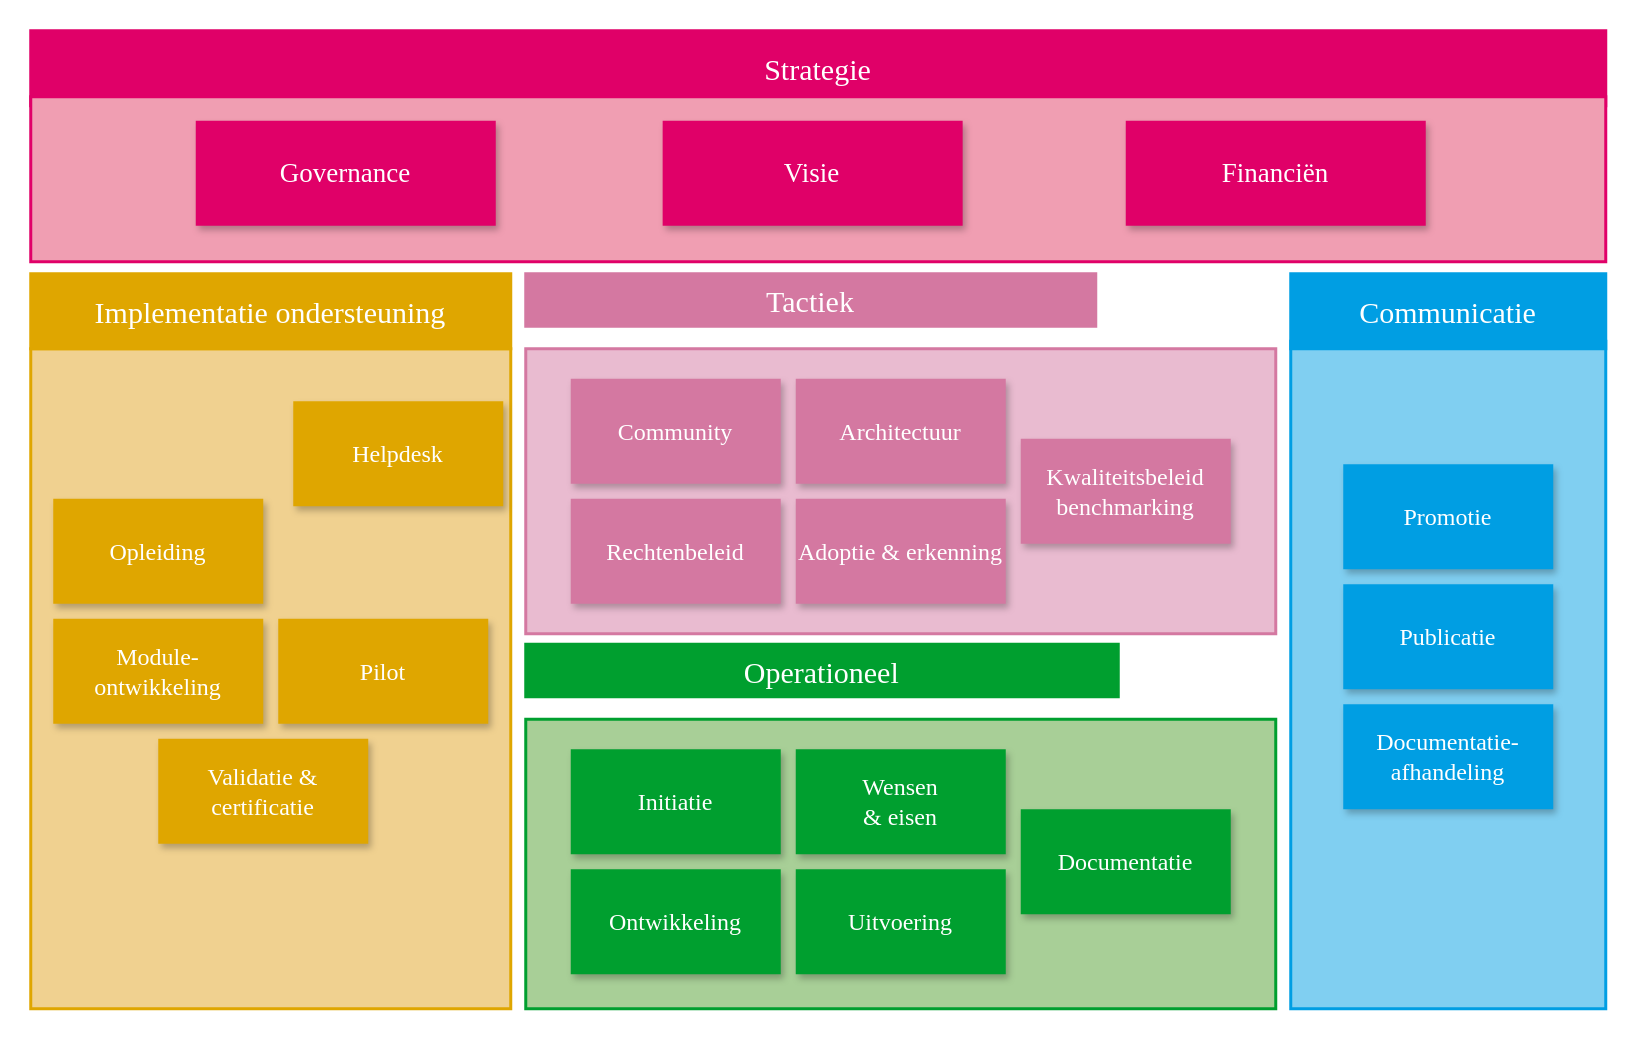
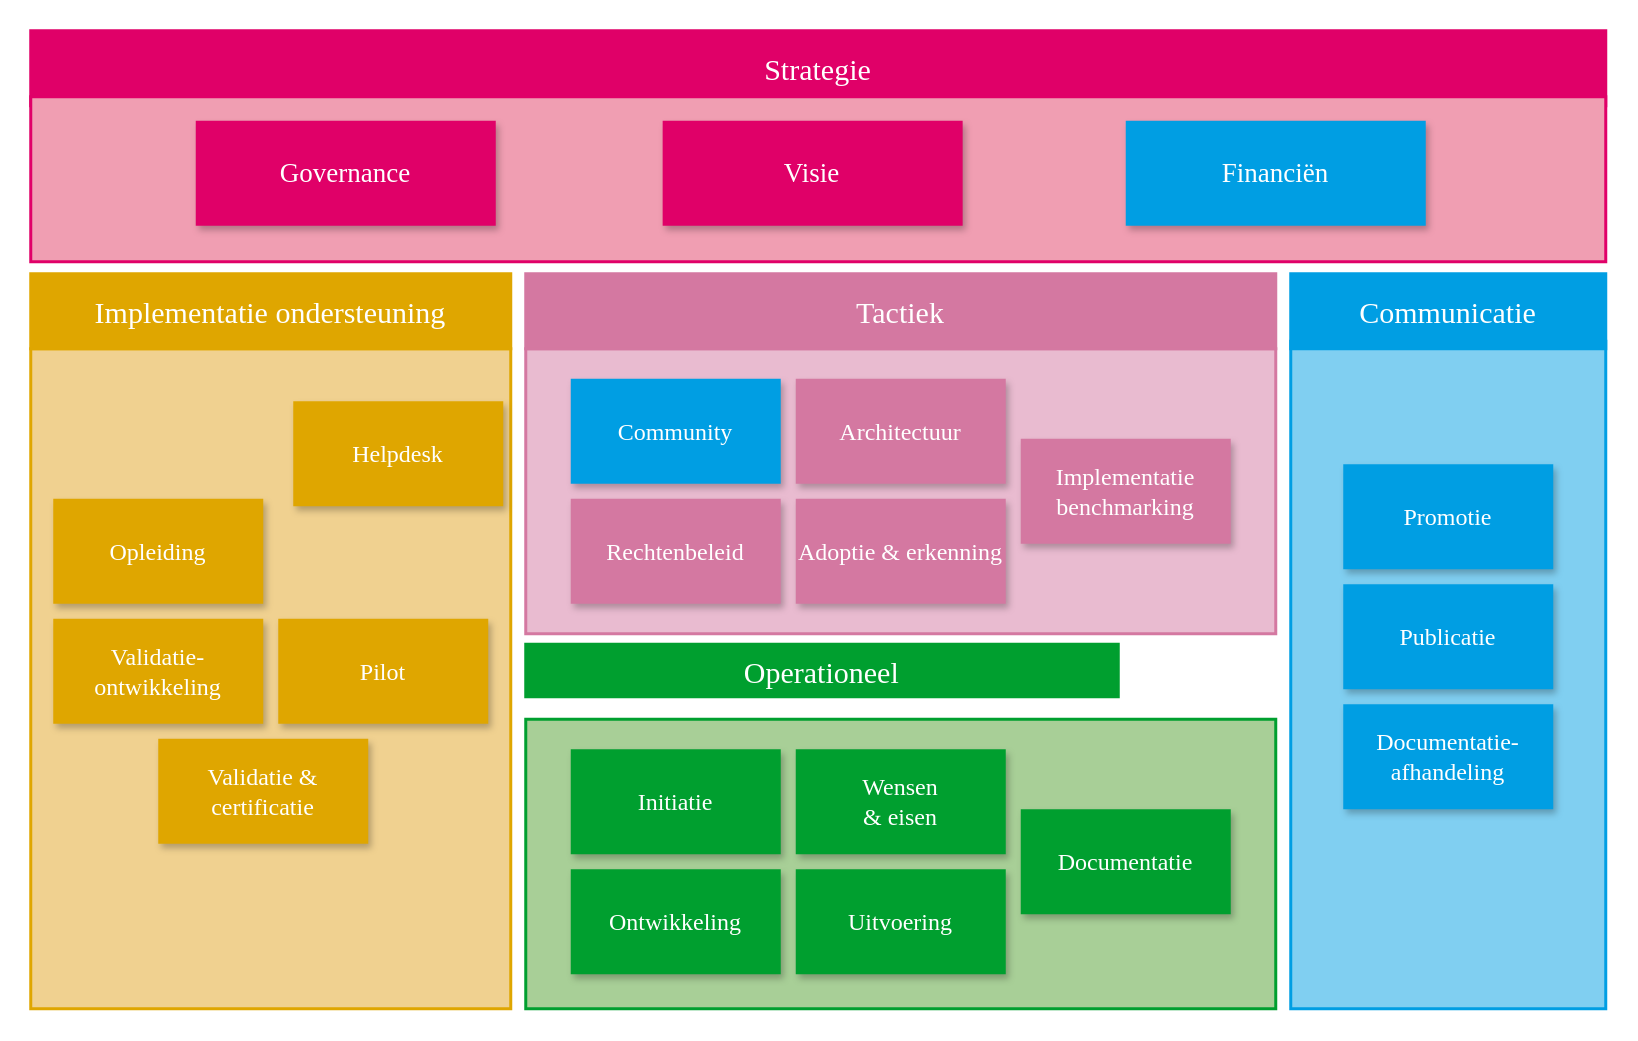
(1276, 173) -> (1276, 173)
(811, 300) -> (901, 311)
(676, 431) -> (676, 431)
(1126, 491) -> (1126, 491)
(158, 671) -> (158, 671)
